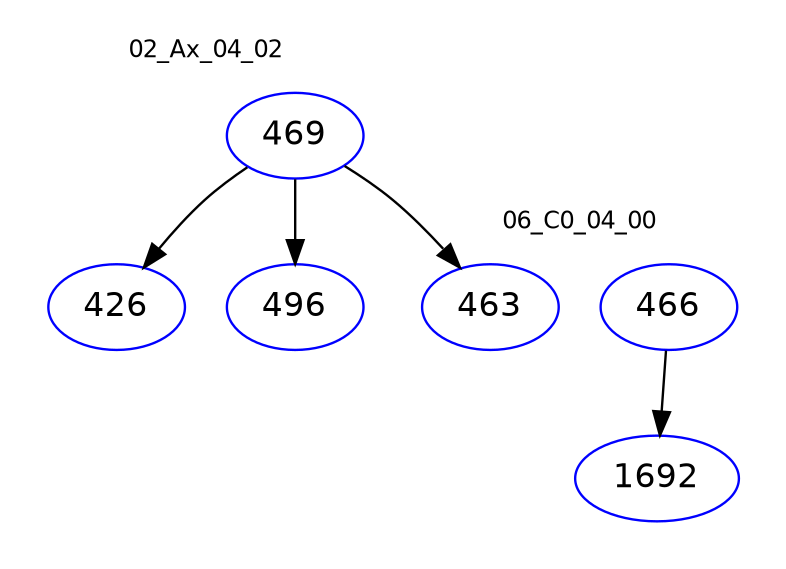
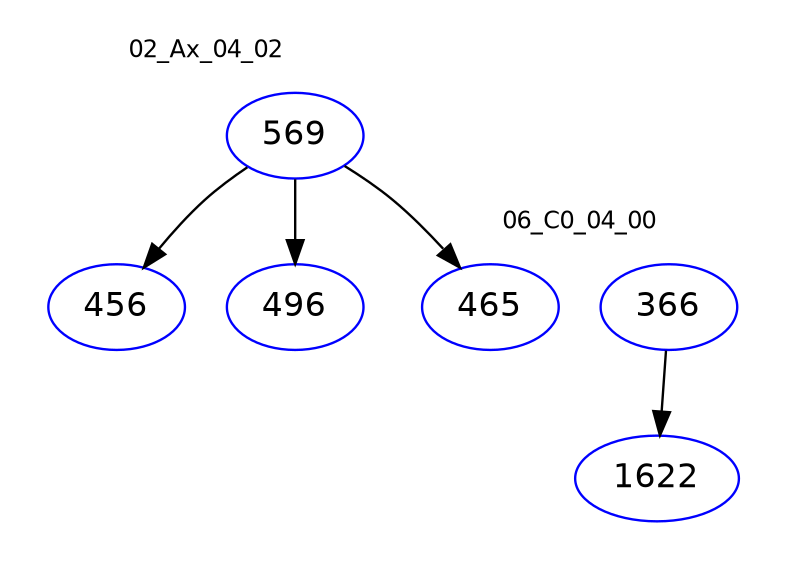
(295, 136) -> (295, 136)
(117, 307) -> (117, 307)
(490, 307) -> (490, 307)
(669, 307) -> (669, 307)
(657, 478) -> (657, 478)
